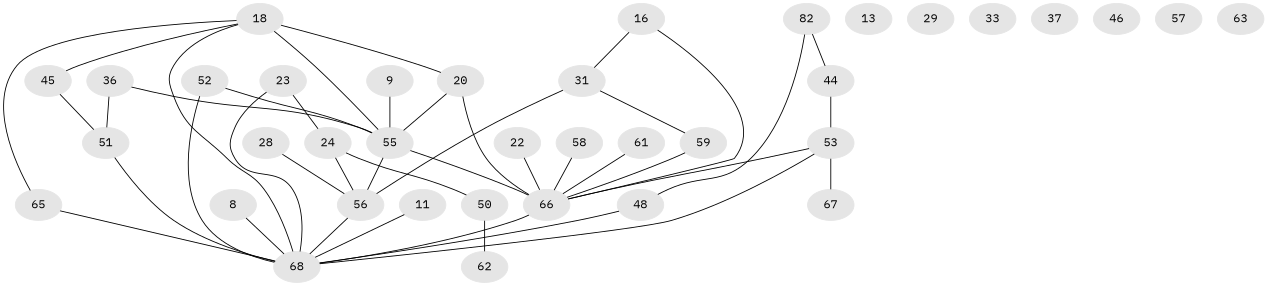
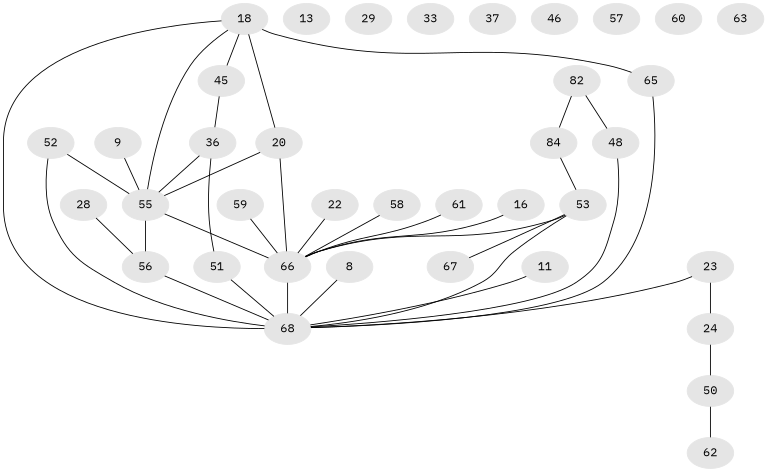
none -> (679, 19)
(582, 81) -> none
(831, 81) -> (554, 143)
(77, 112) -> (217, 112)
(344, 174) -> none
